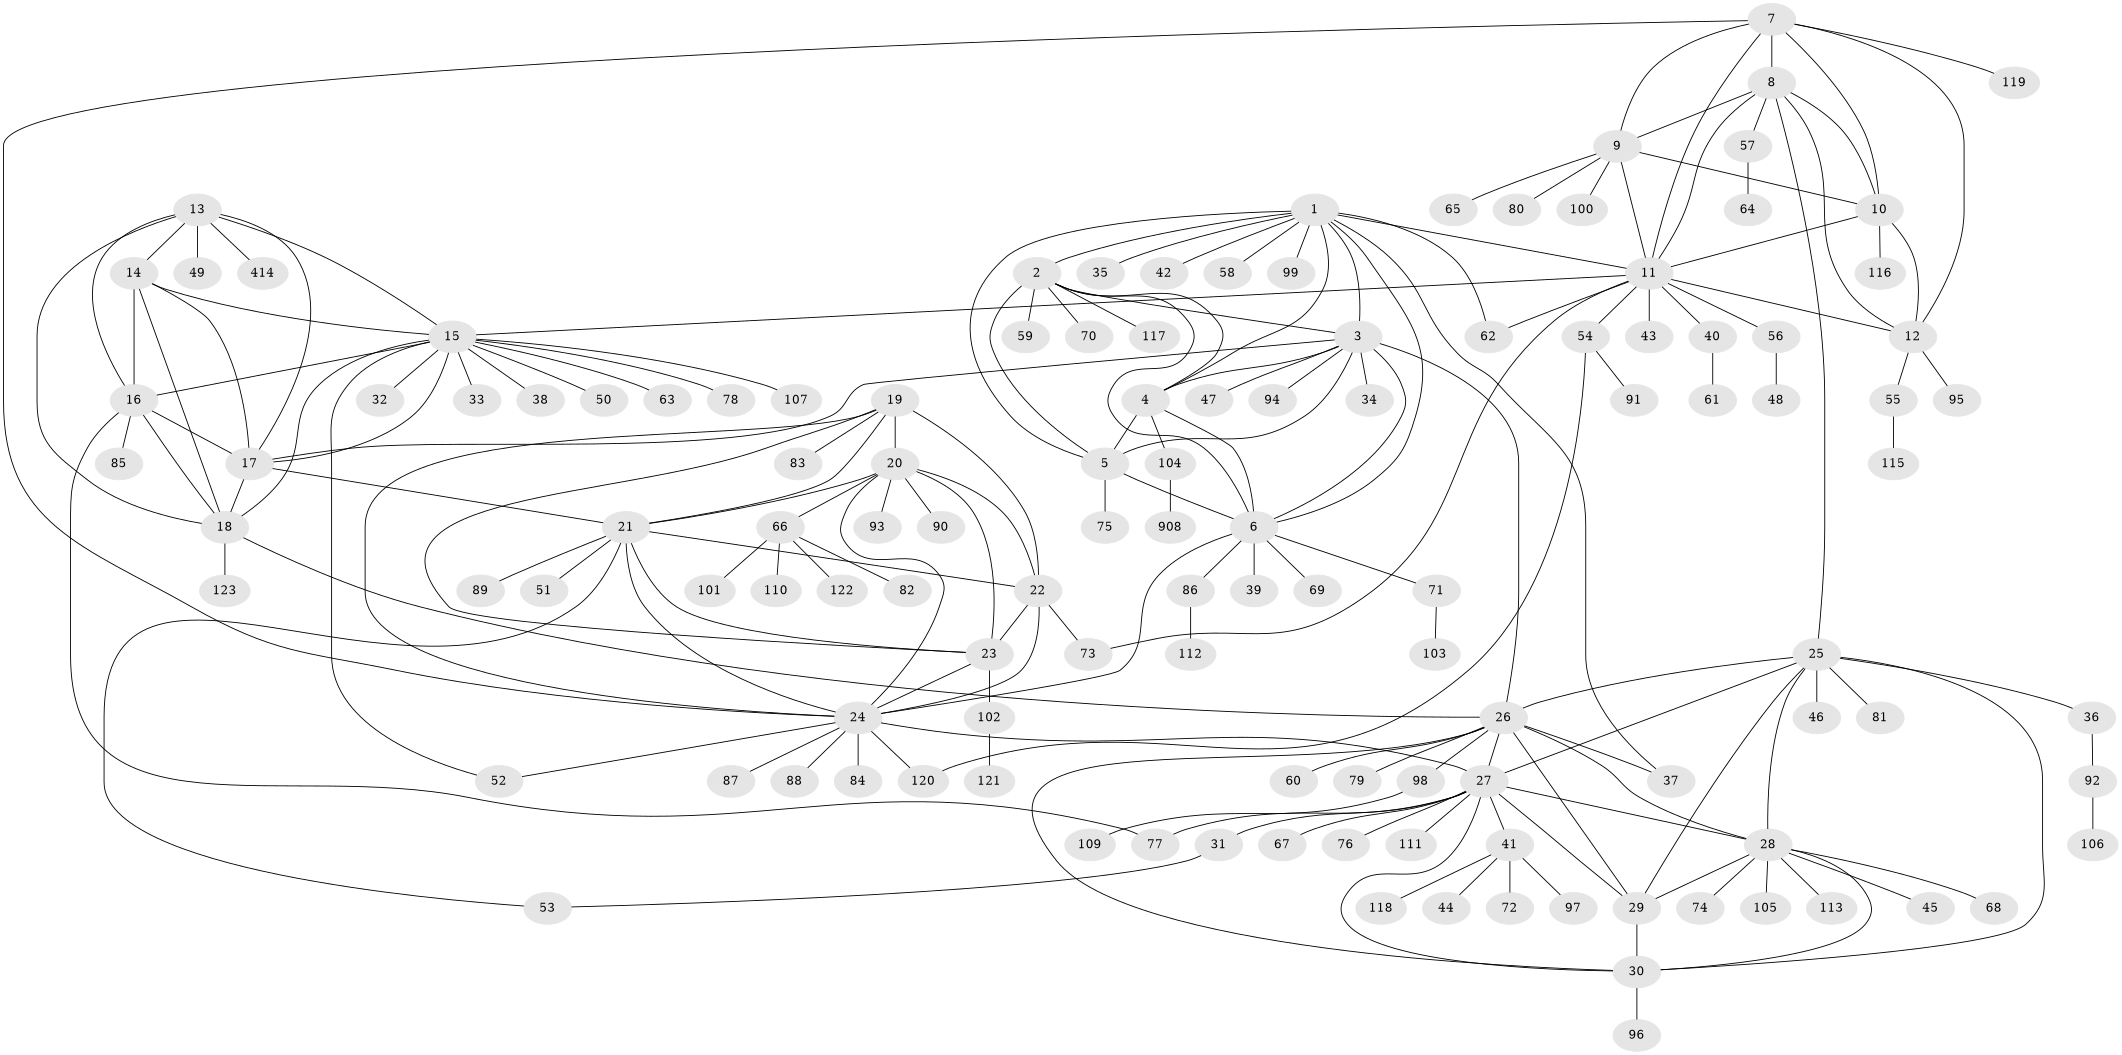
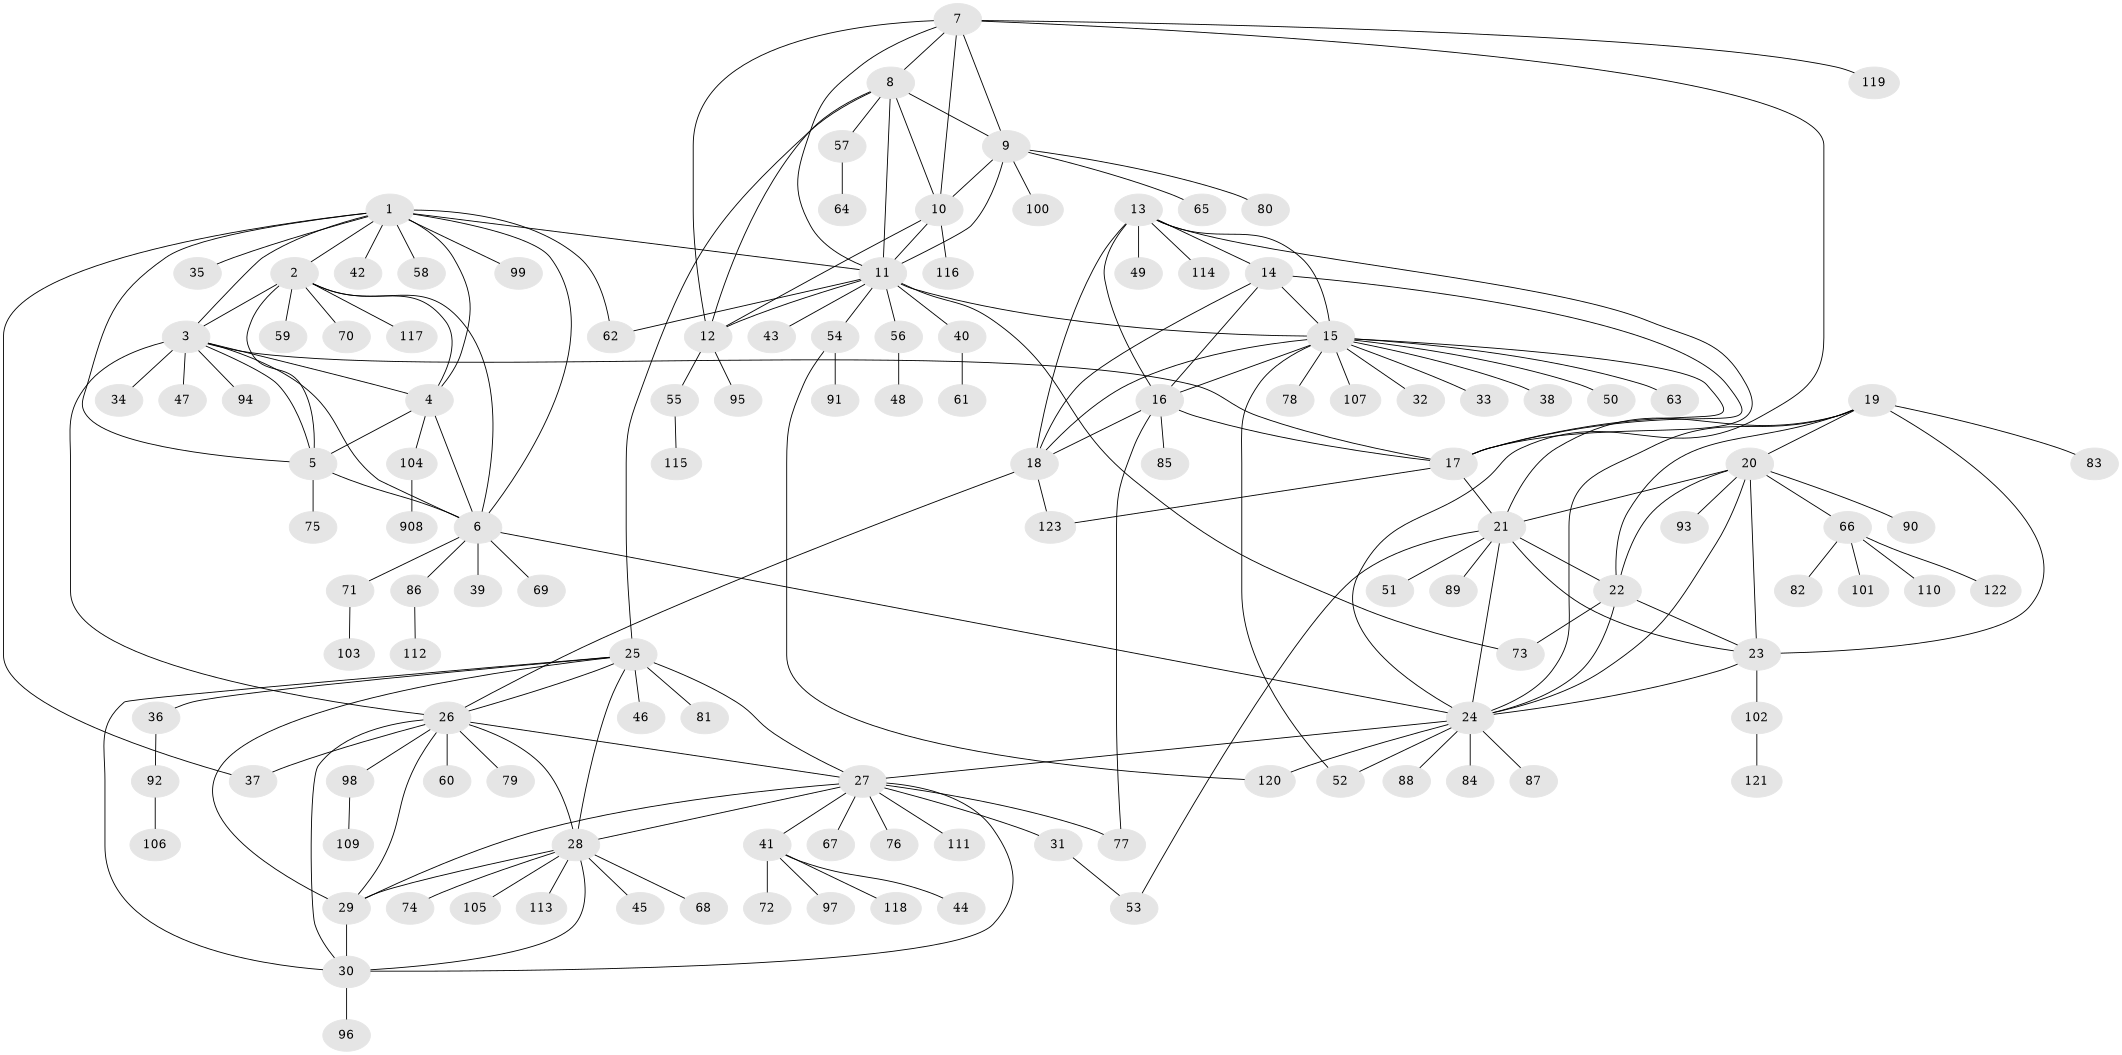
(263, 273) -> (1204, 273)
(237, 496) -> (1252, 496)
